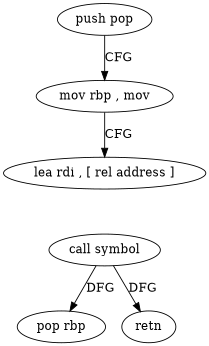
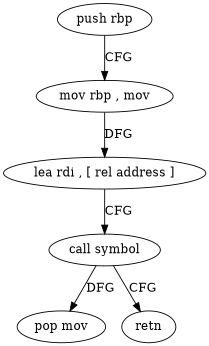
(105, 19) -> (105, 19)
(119, 135) -> (119, 135)
none -> (105, 207)
(143, 288) -> (143, 288)
(61, 327) -> (61, 327)
